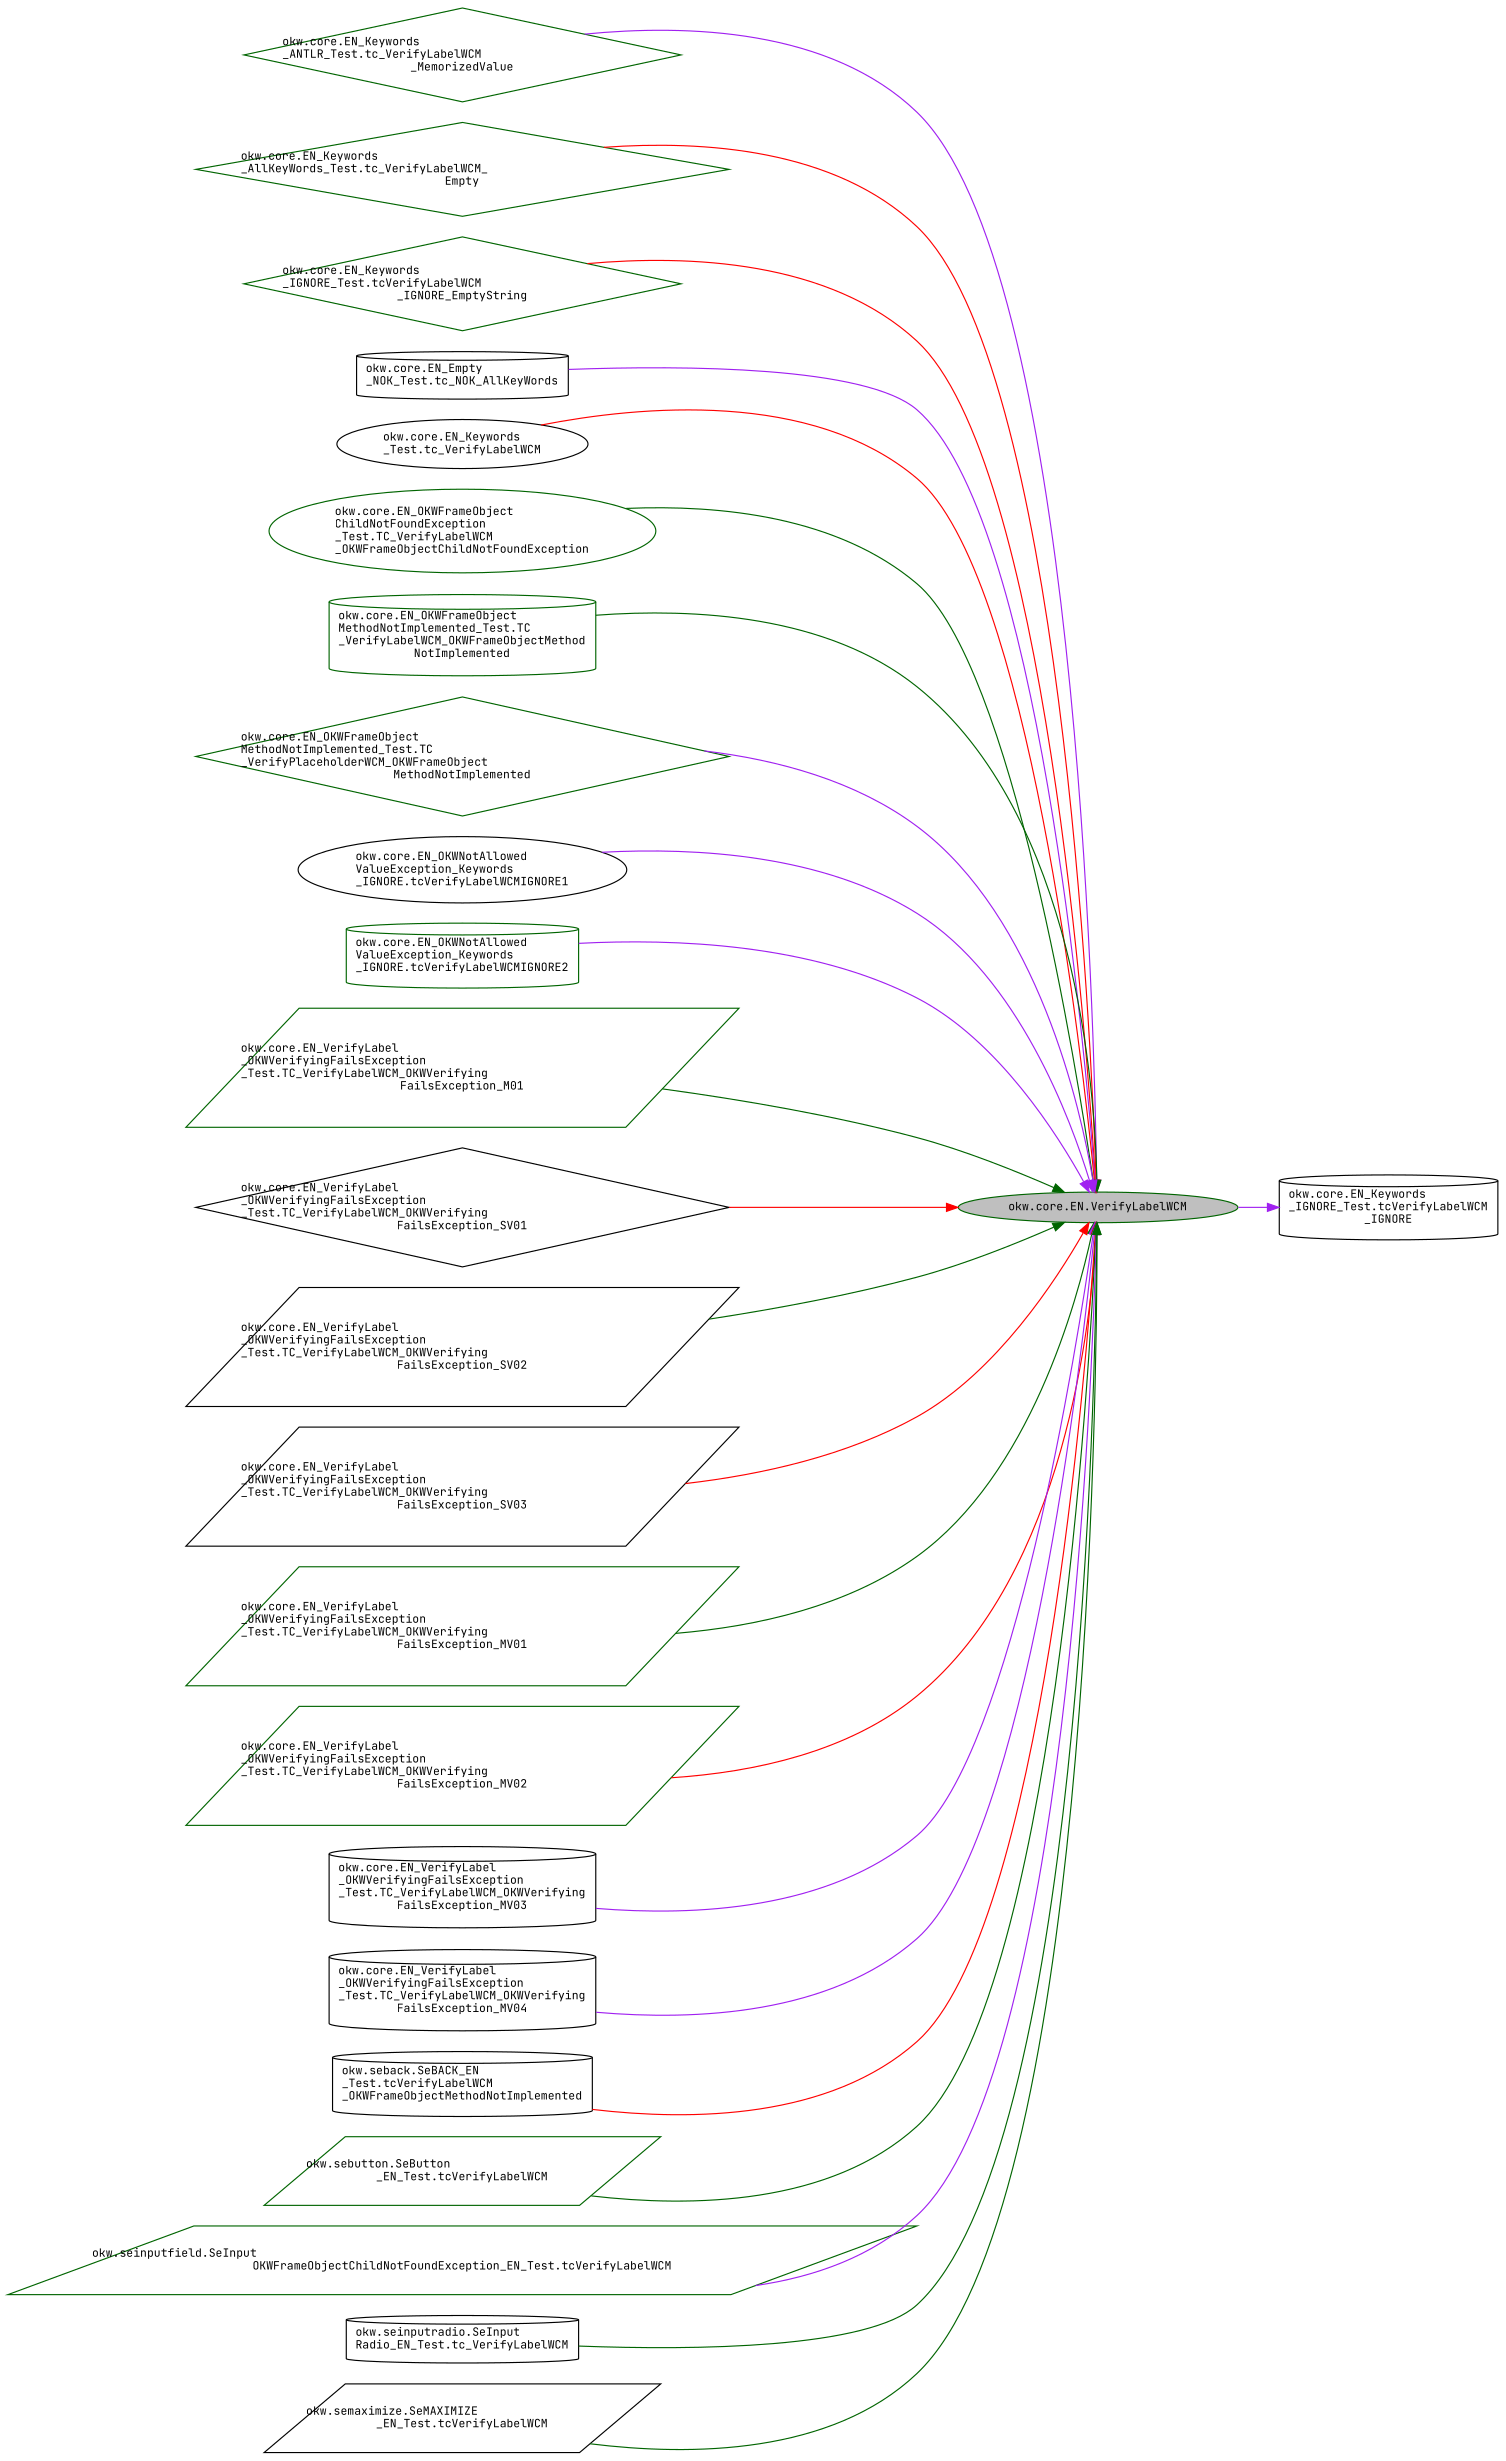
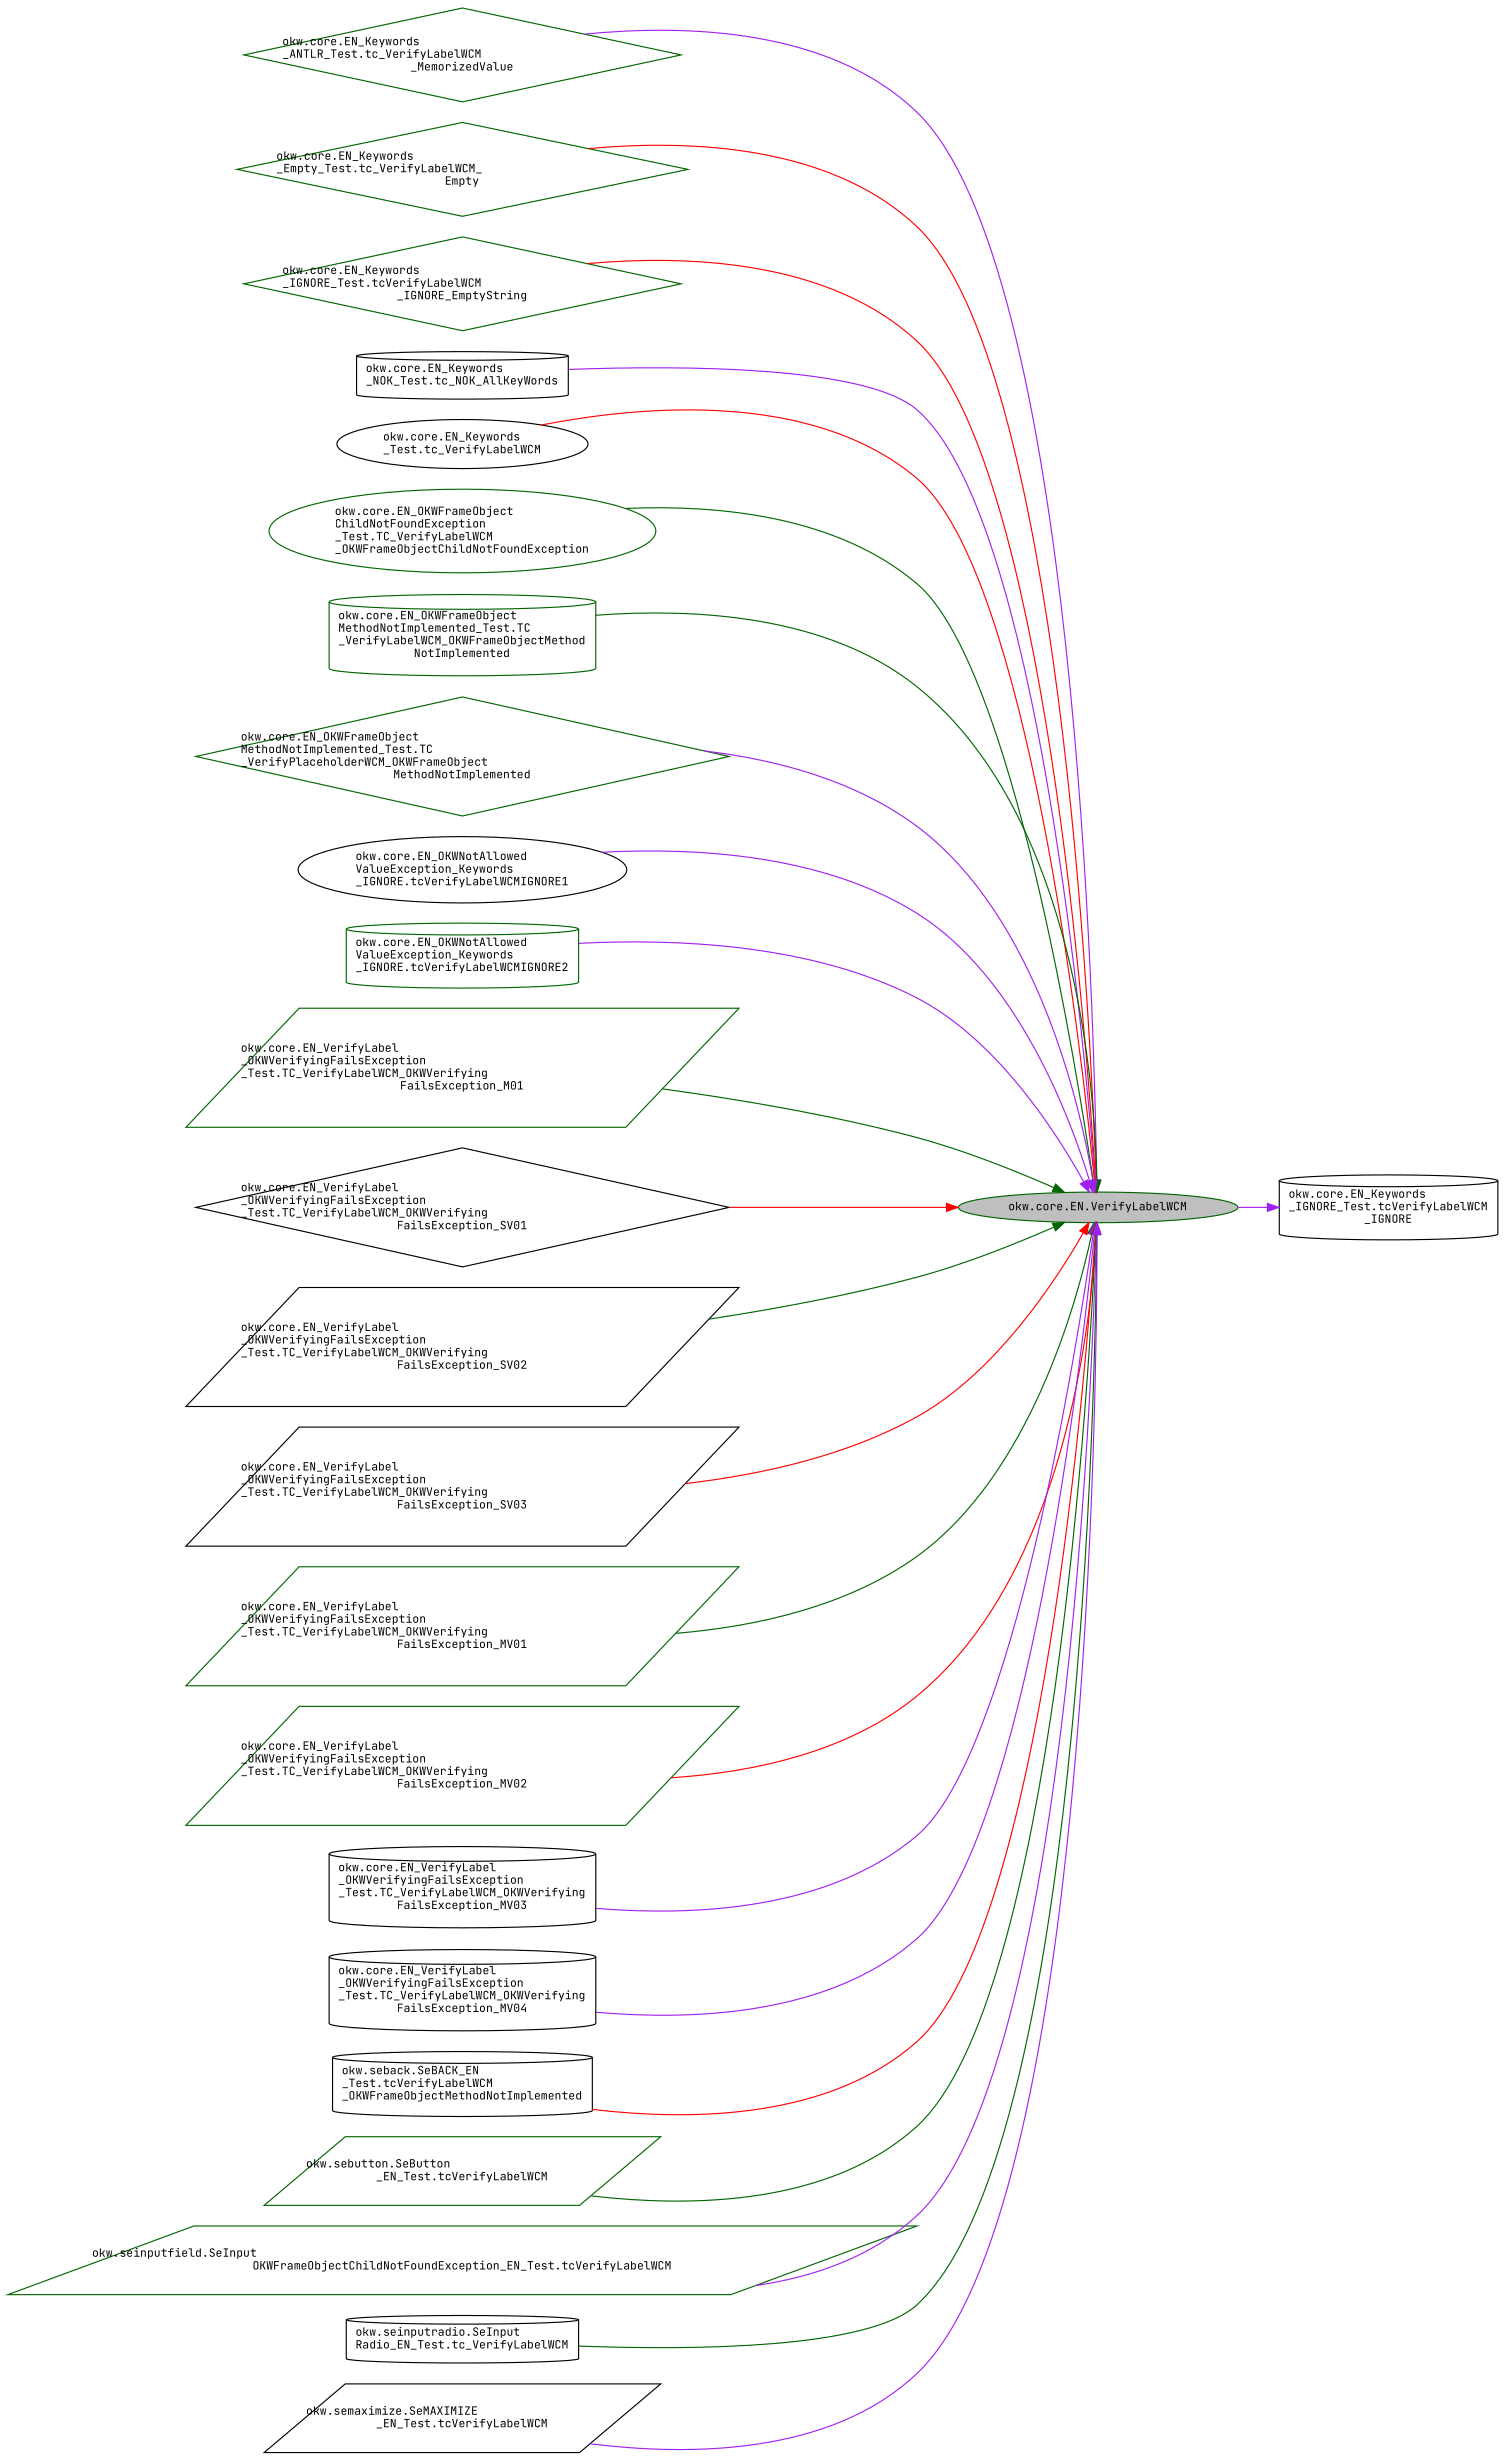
(462, 169) -> (462, 169)
(462, 375) -> (462, 375)
(1048, 1989) -> (1048, 1989)
